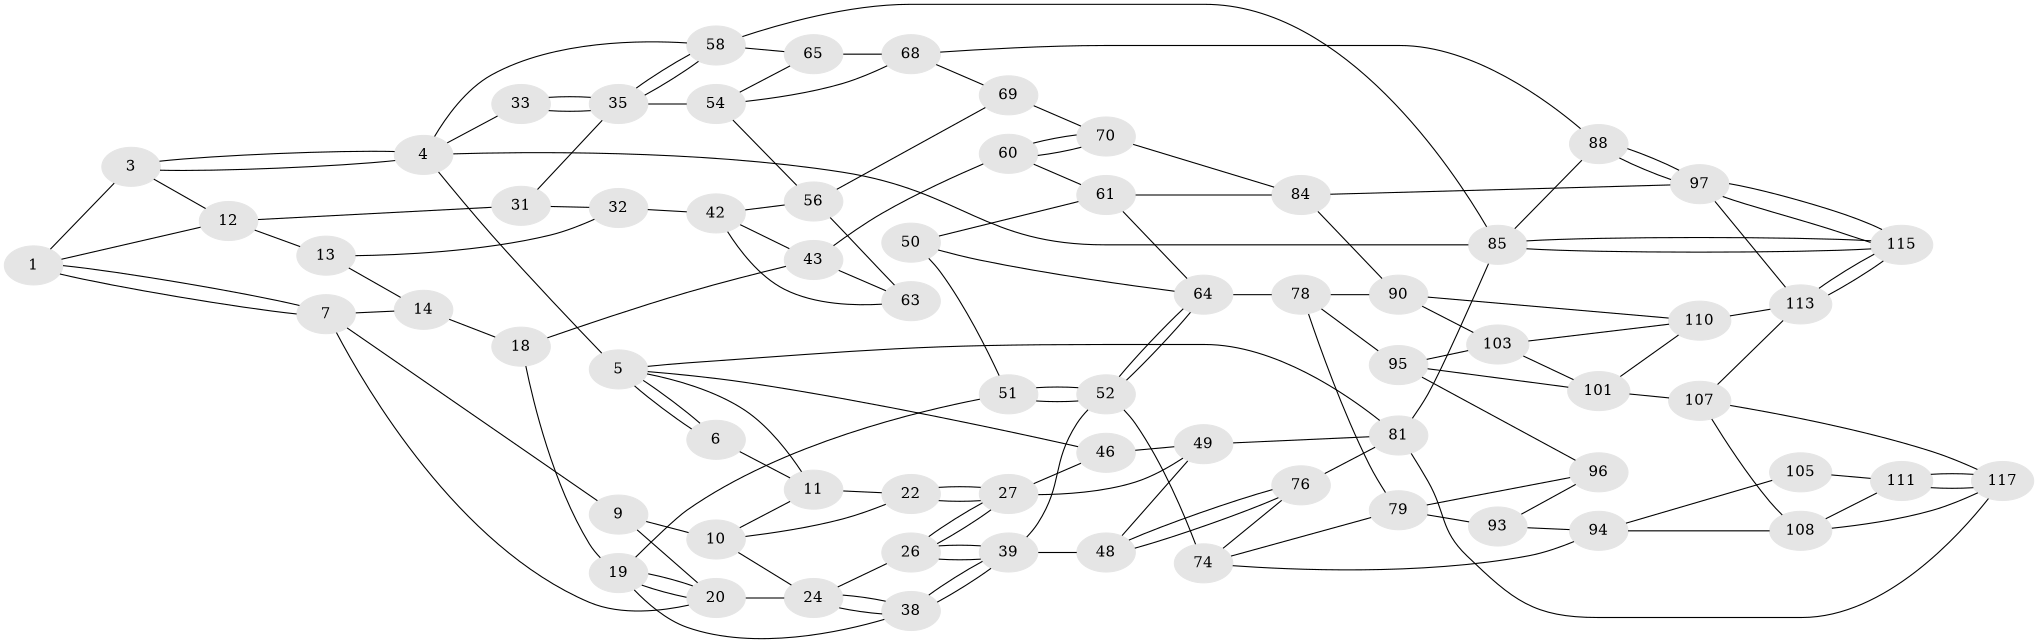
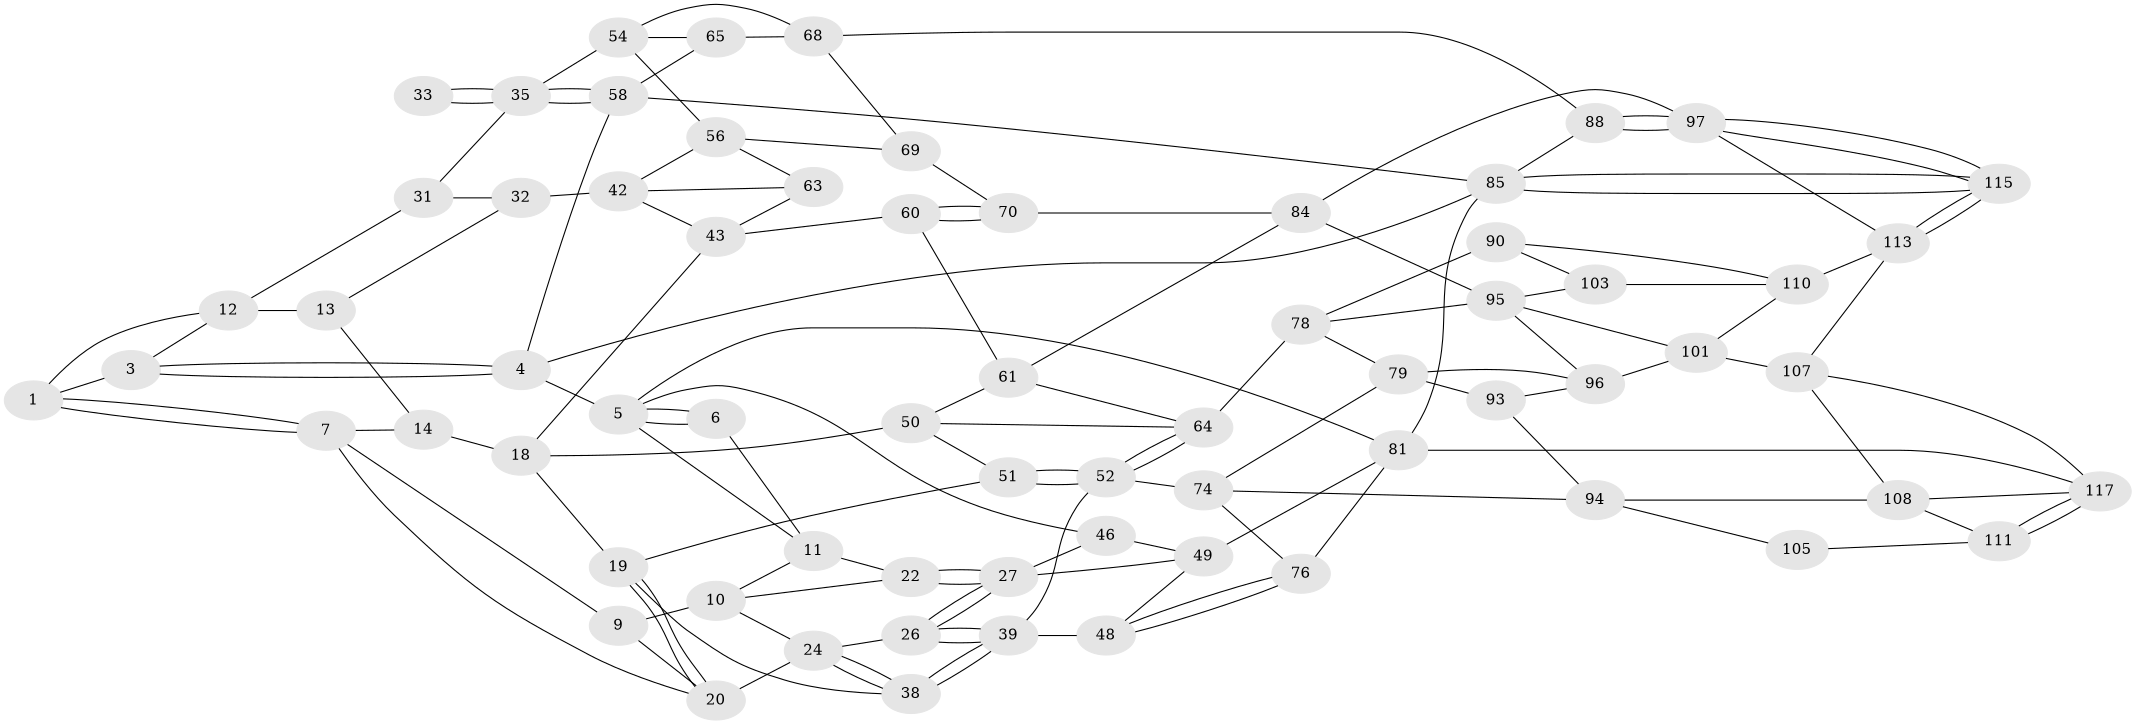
(472, 129) -> none
(1344, 238) -> (1399, 257)
(1548, 368) -> (1645, 369)
none -> (717, 450)
